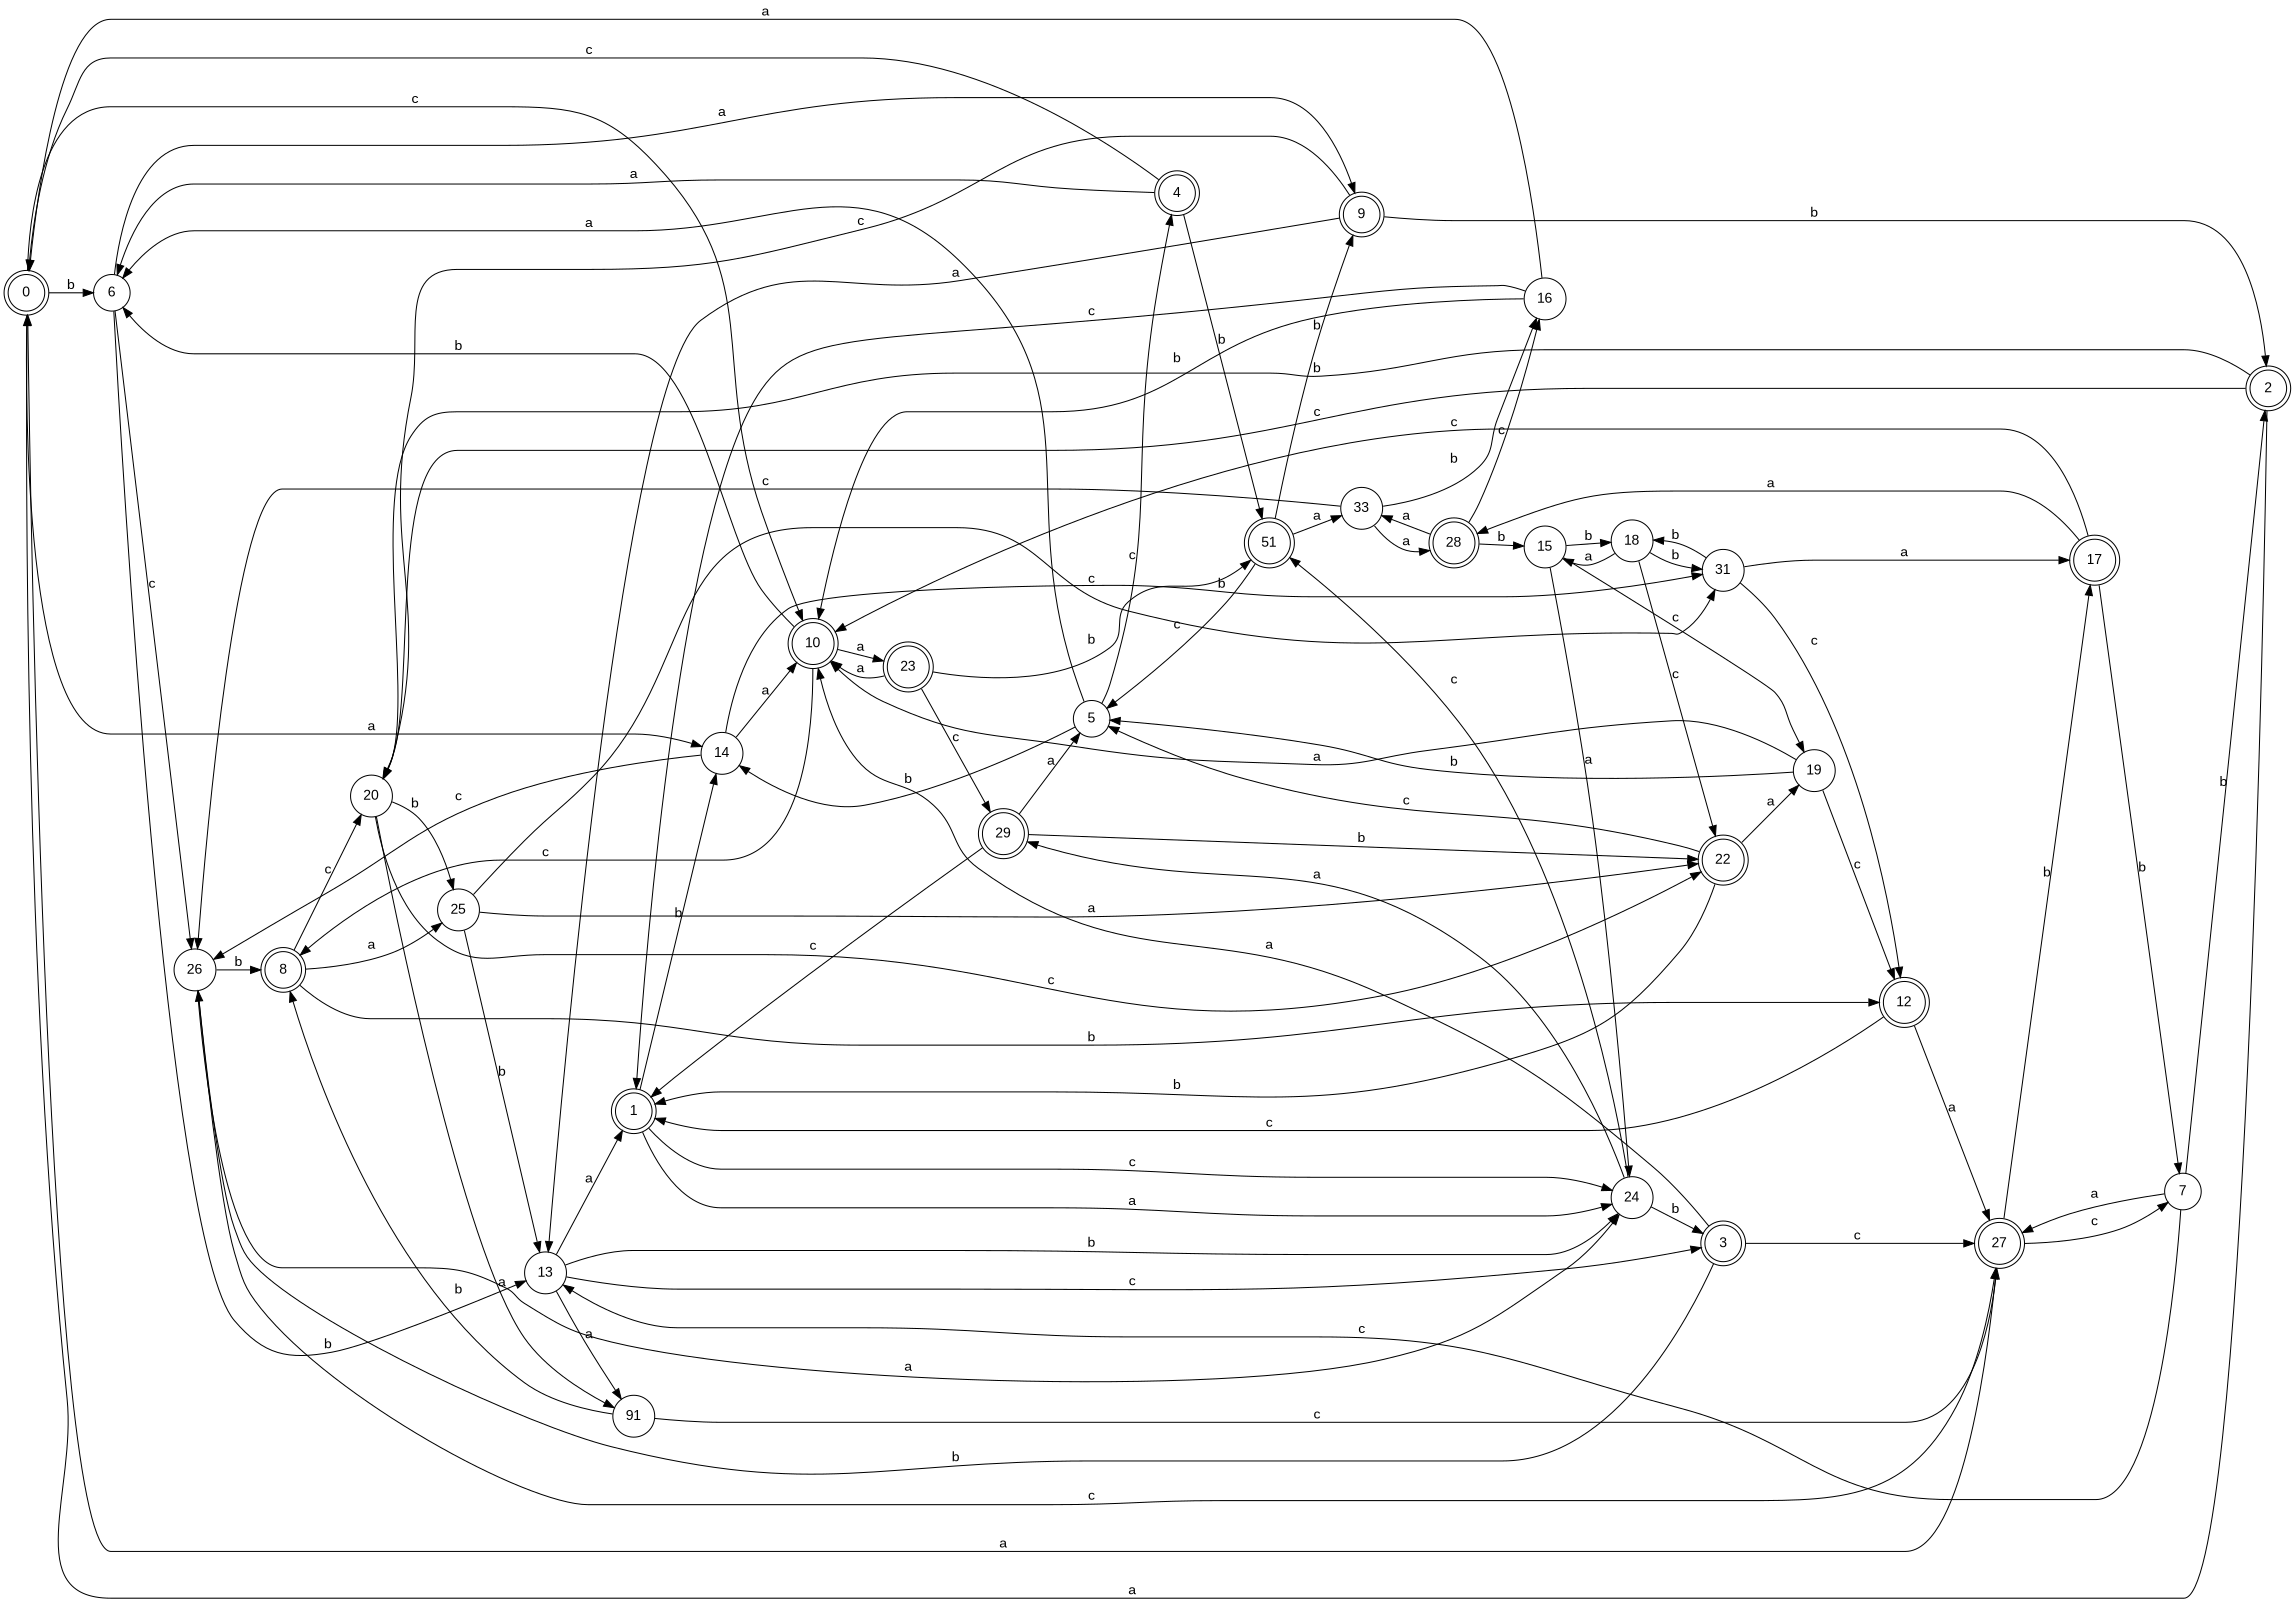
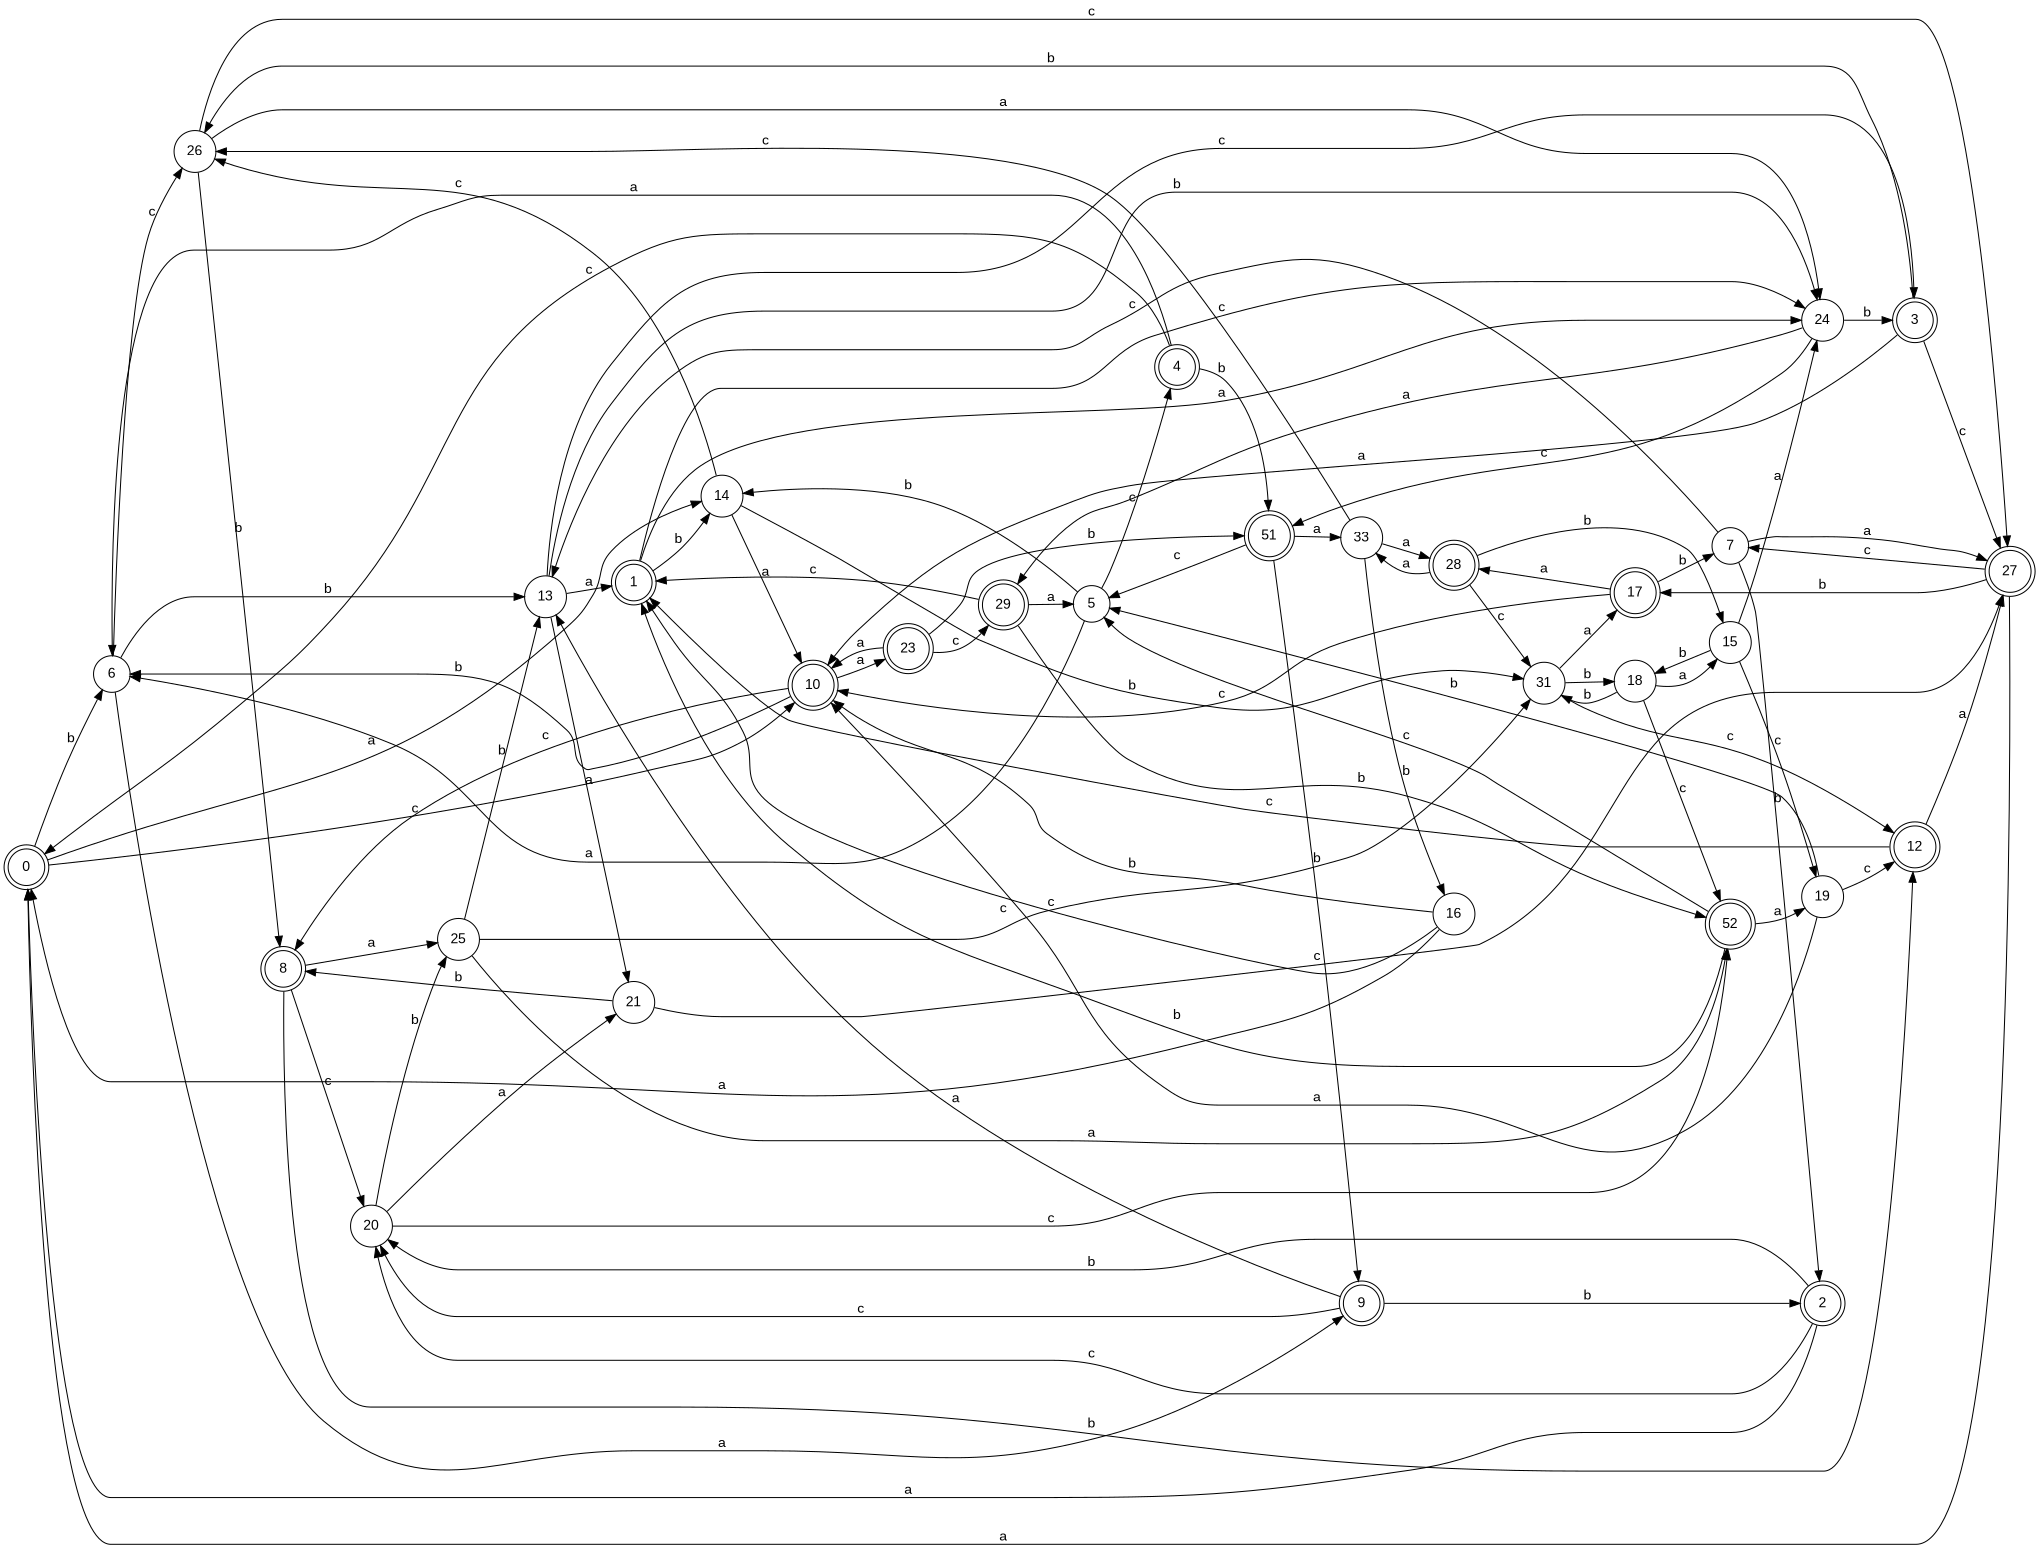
(1505, 438) -> (1497, 622)
(1723, 860) -> (1730, 924)
(634, 1416) -> (634, 1002)
